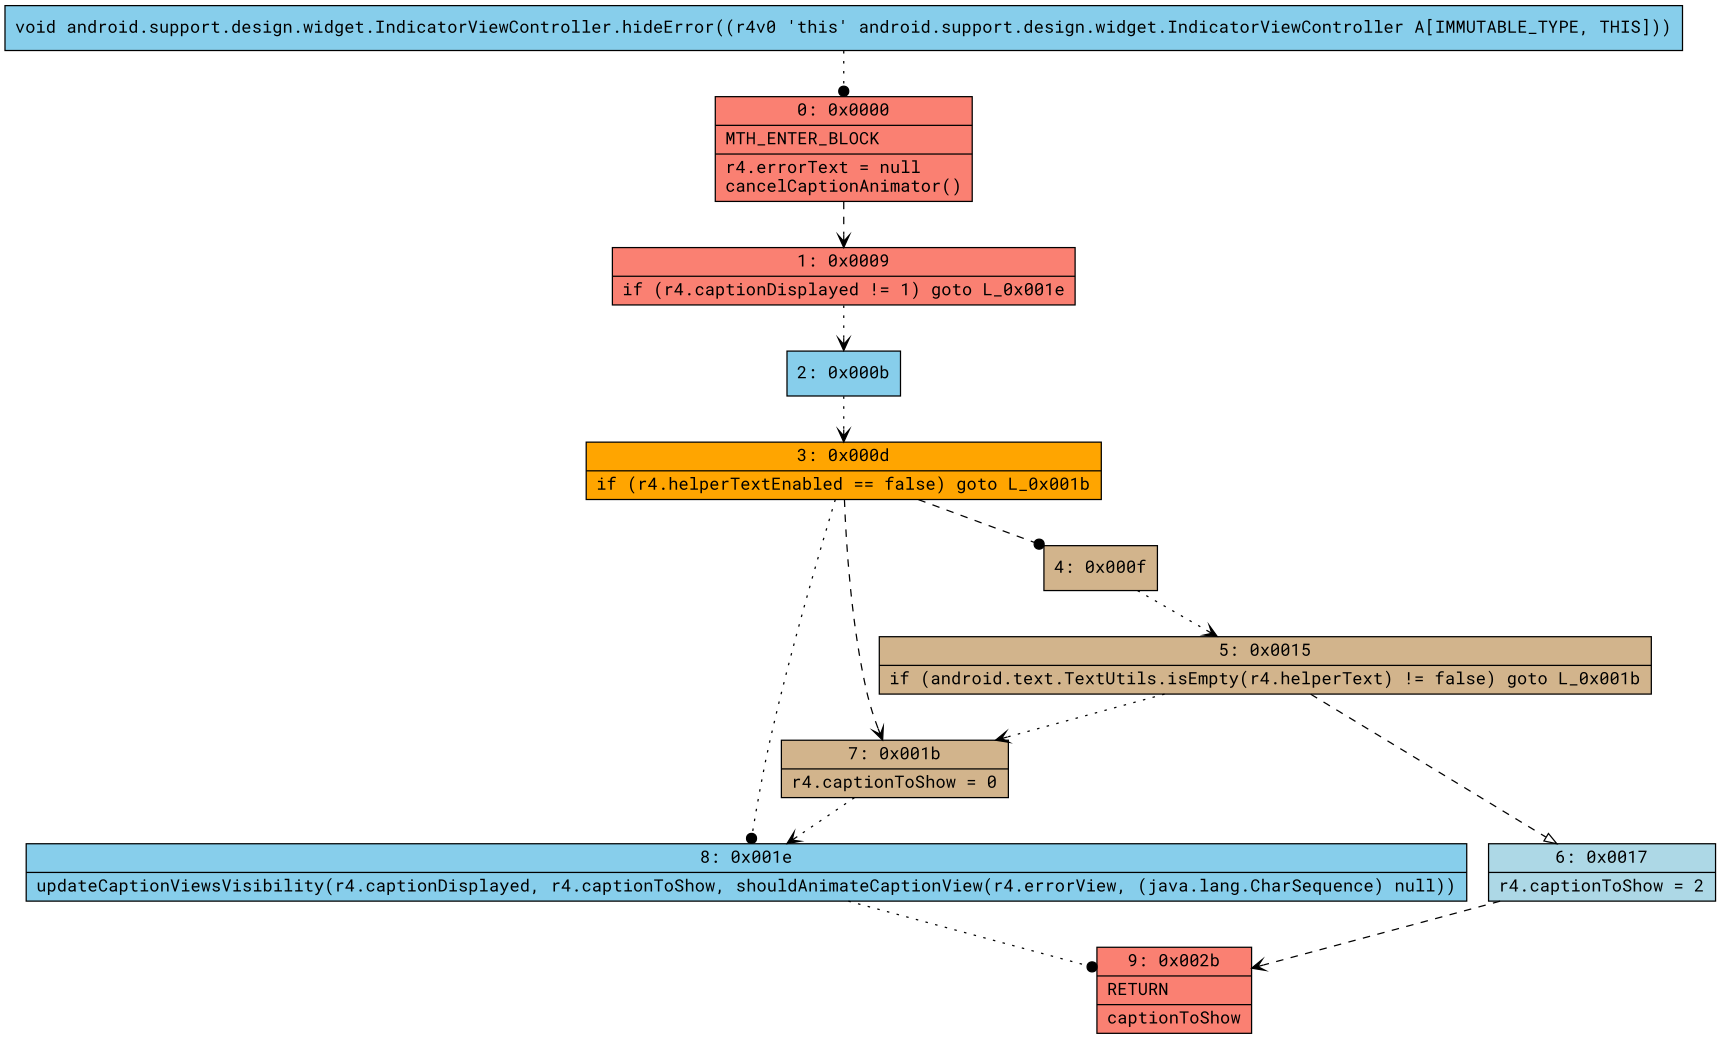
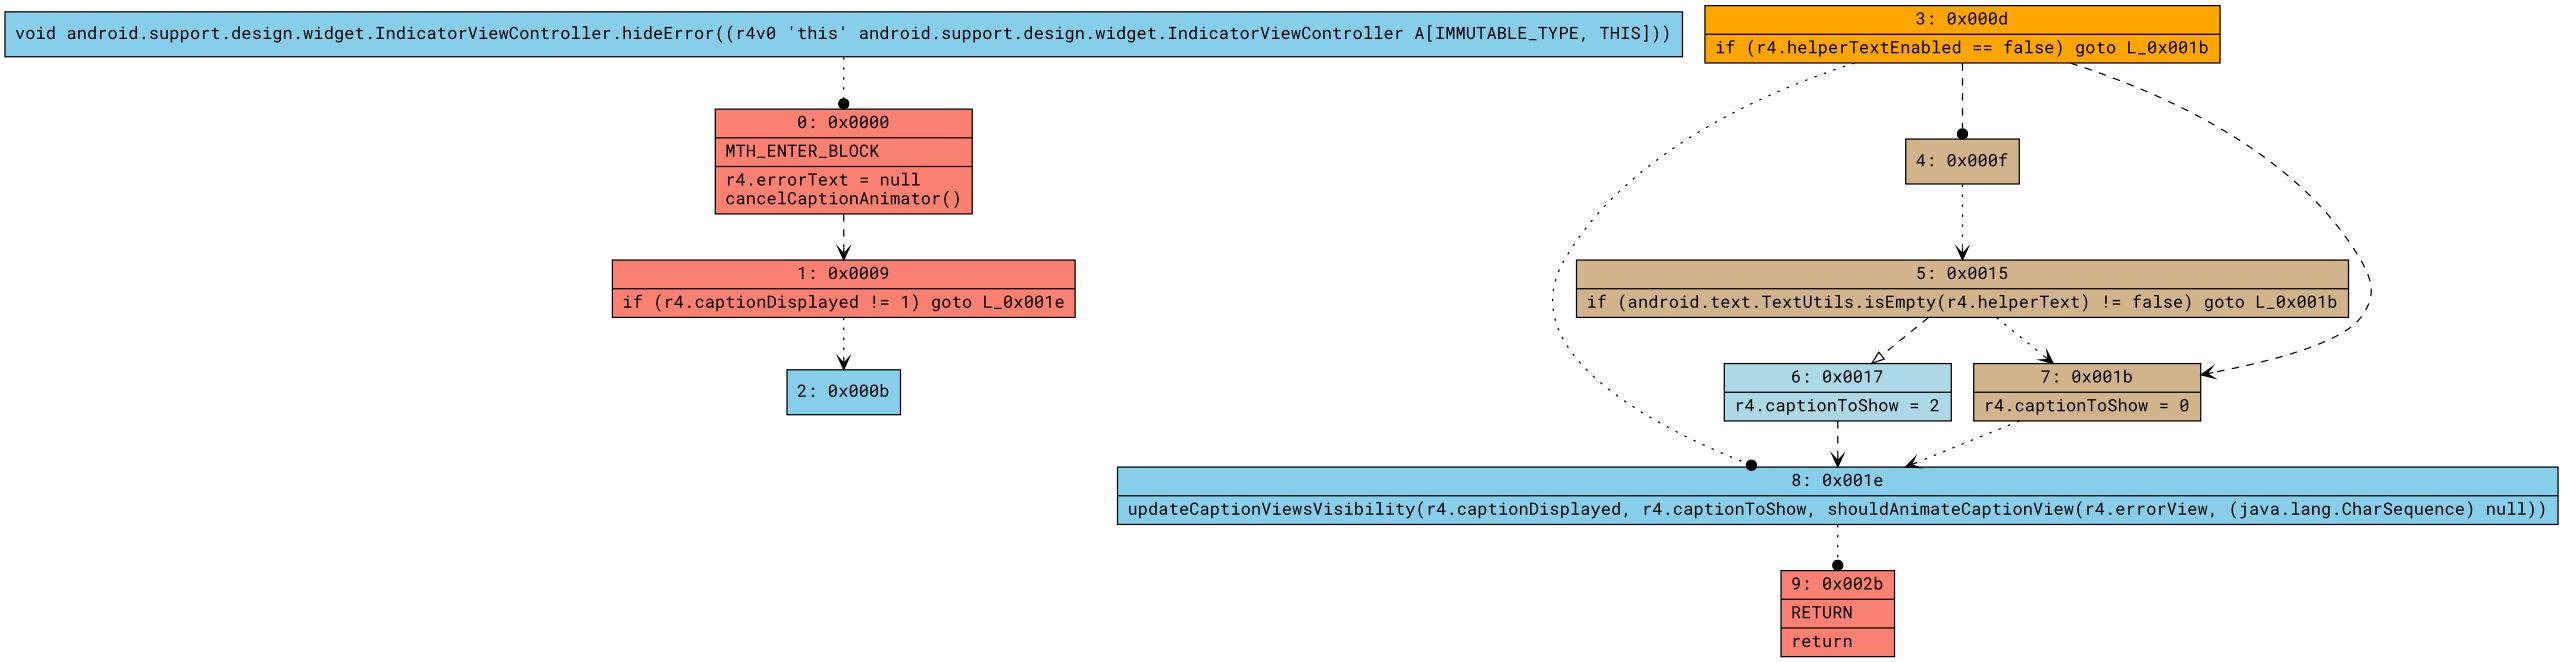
(844, 413) -> none
(1382, 933) -> (1838, 438)
(1174, 1018) -> (1822, 642)
